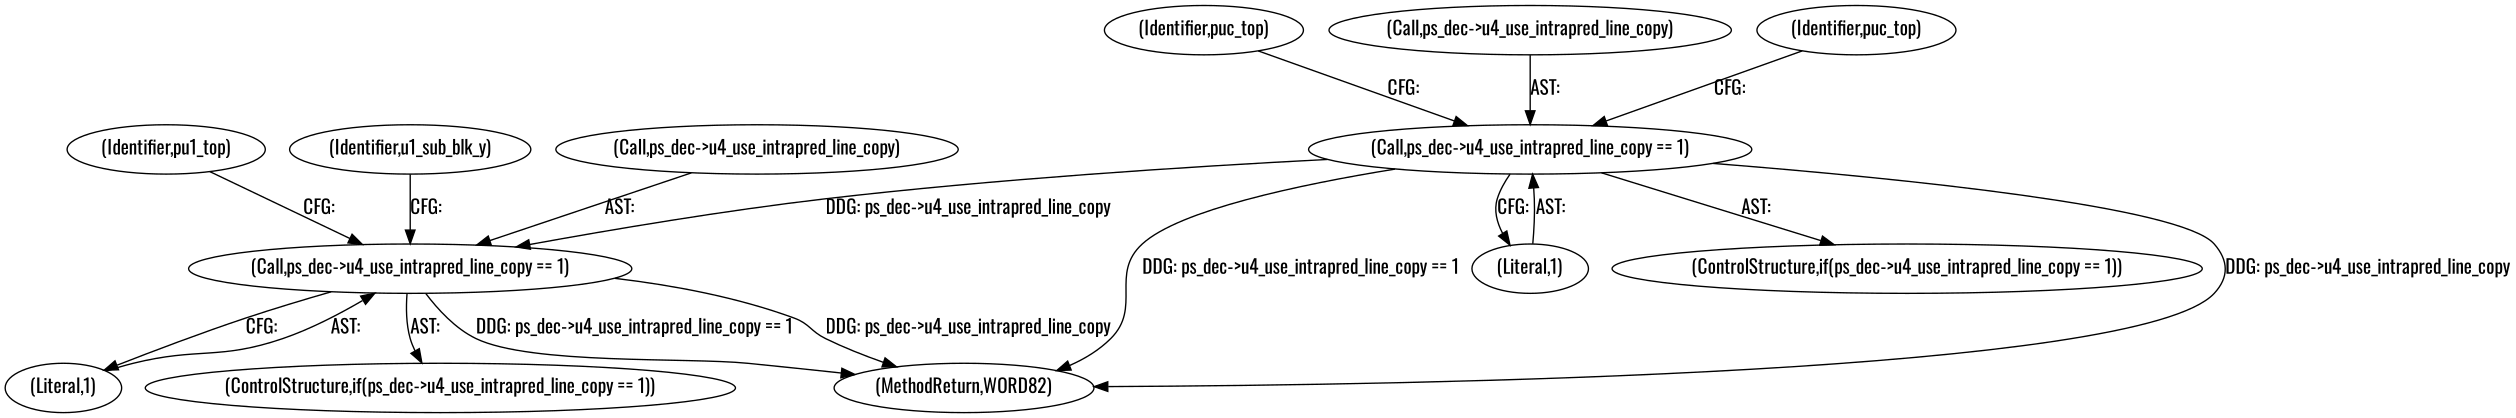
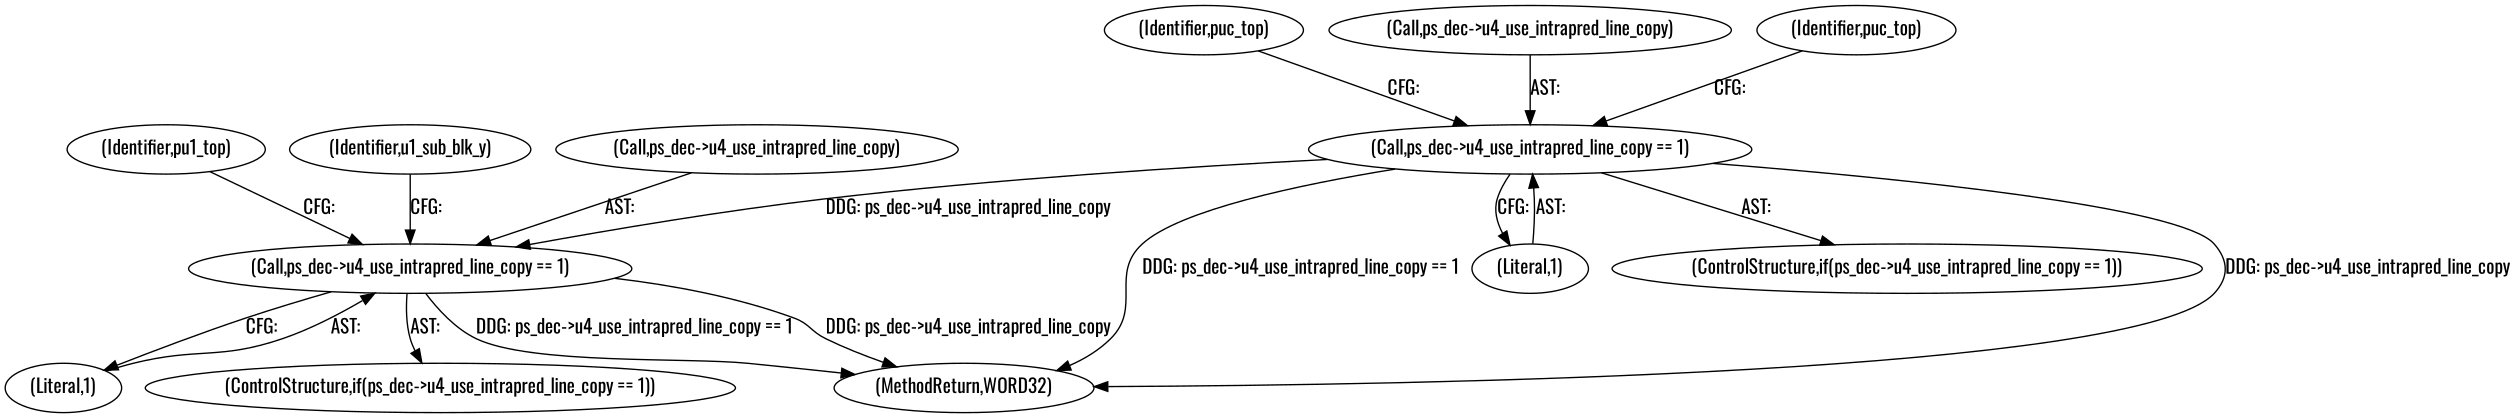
(964, 388) -> (964, 388)
